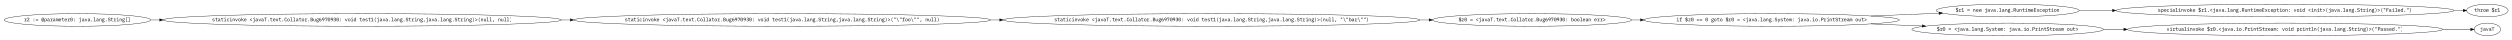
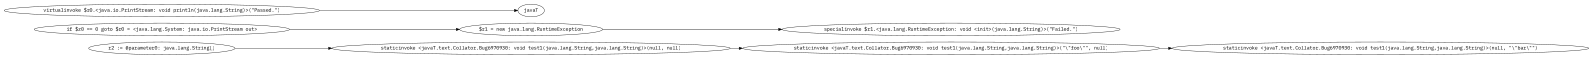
(2487, 10) -> none
(1532, 20) -> none
(2008, 29) -> none
